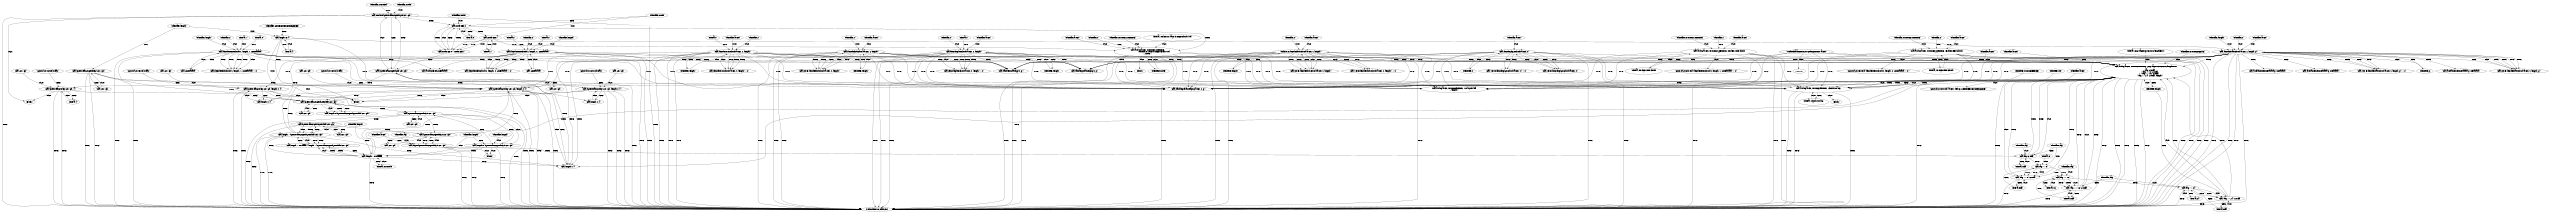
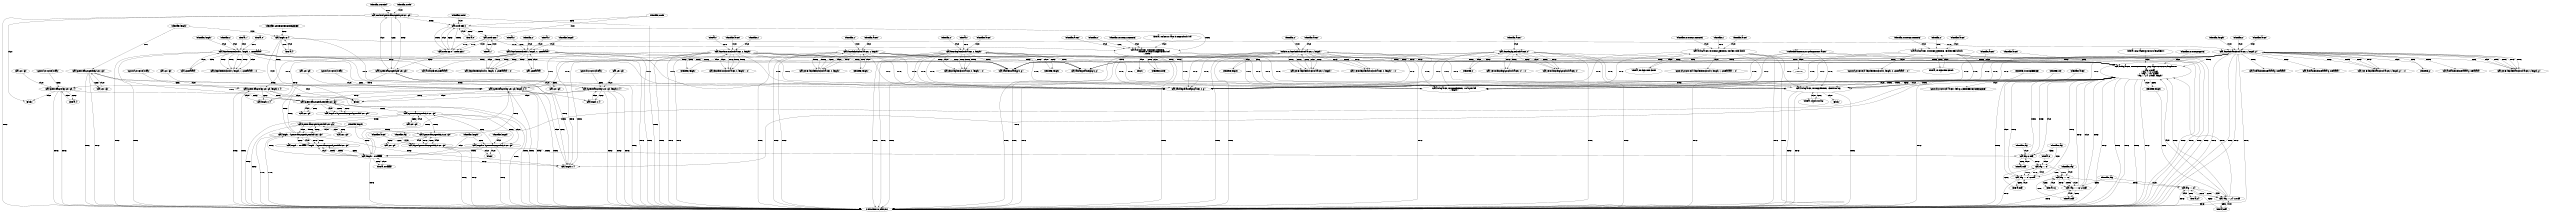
(1211, 59) -> none
(384, 167) -> (384, 167)
